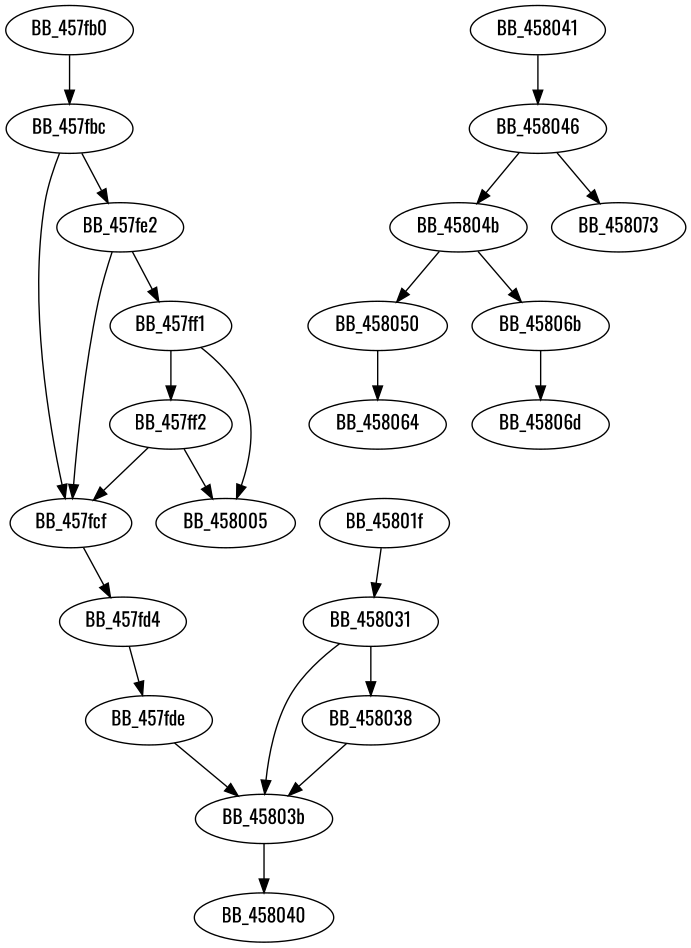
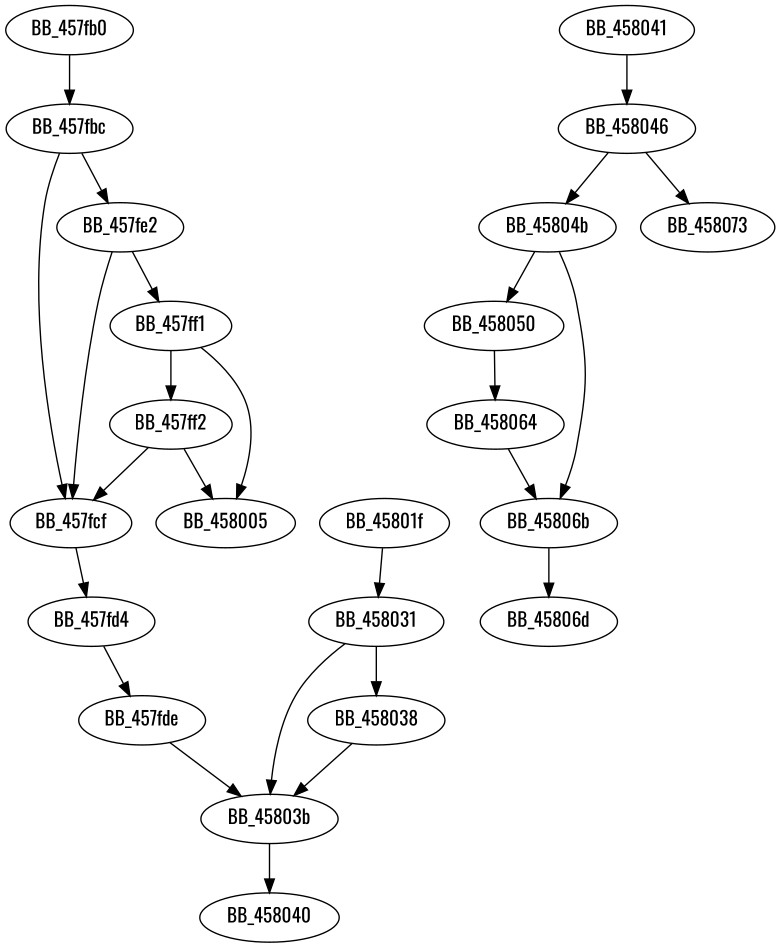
none -> (519, 468)
